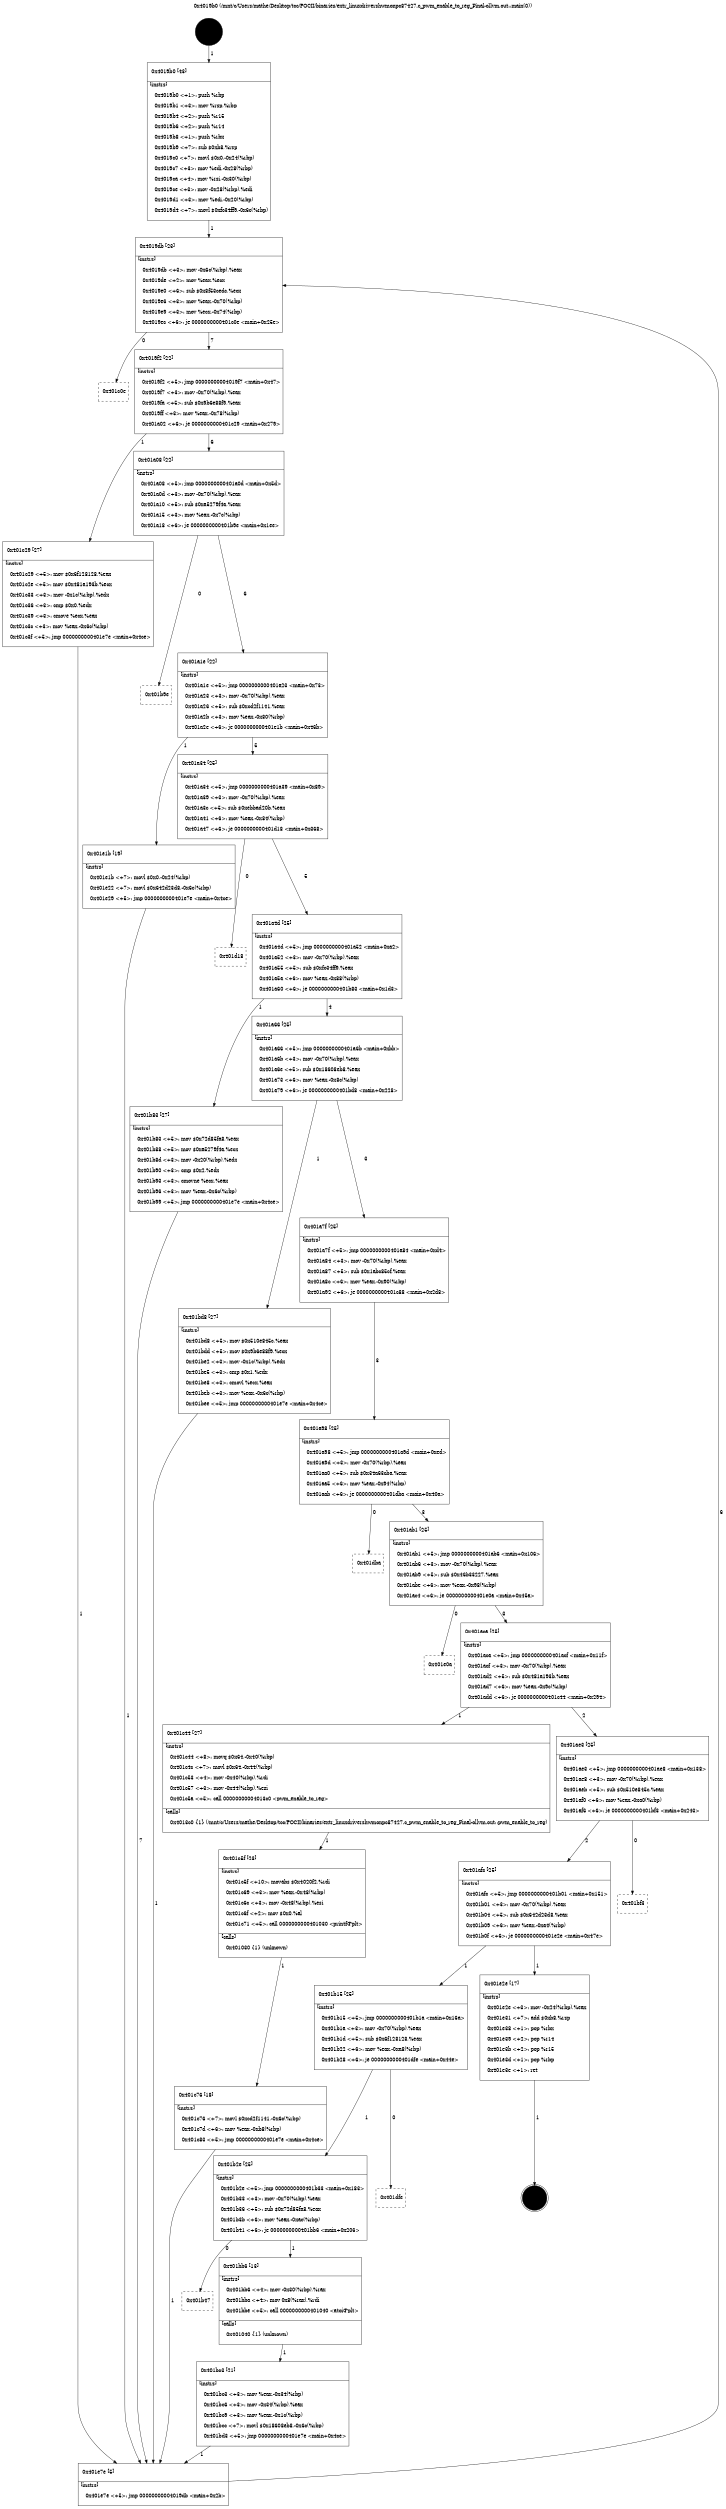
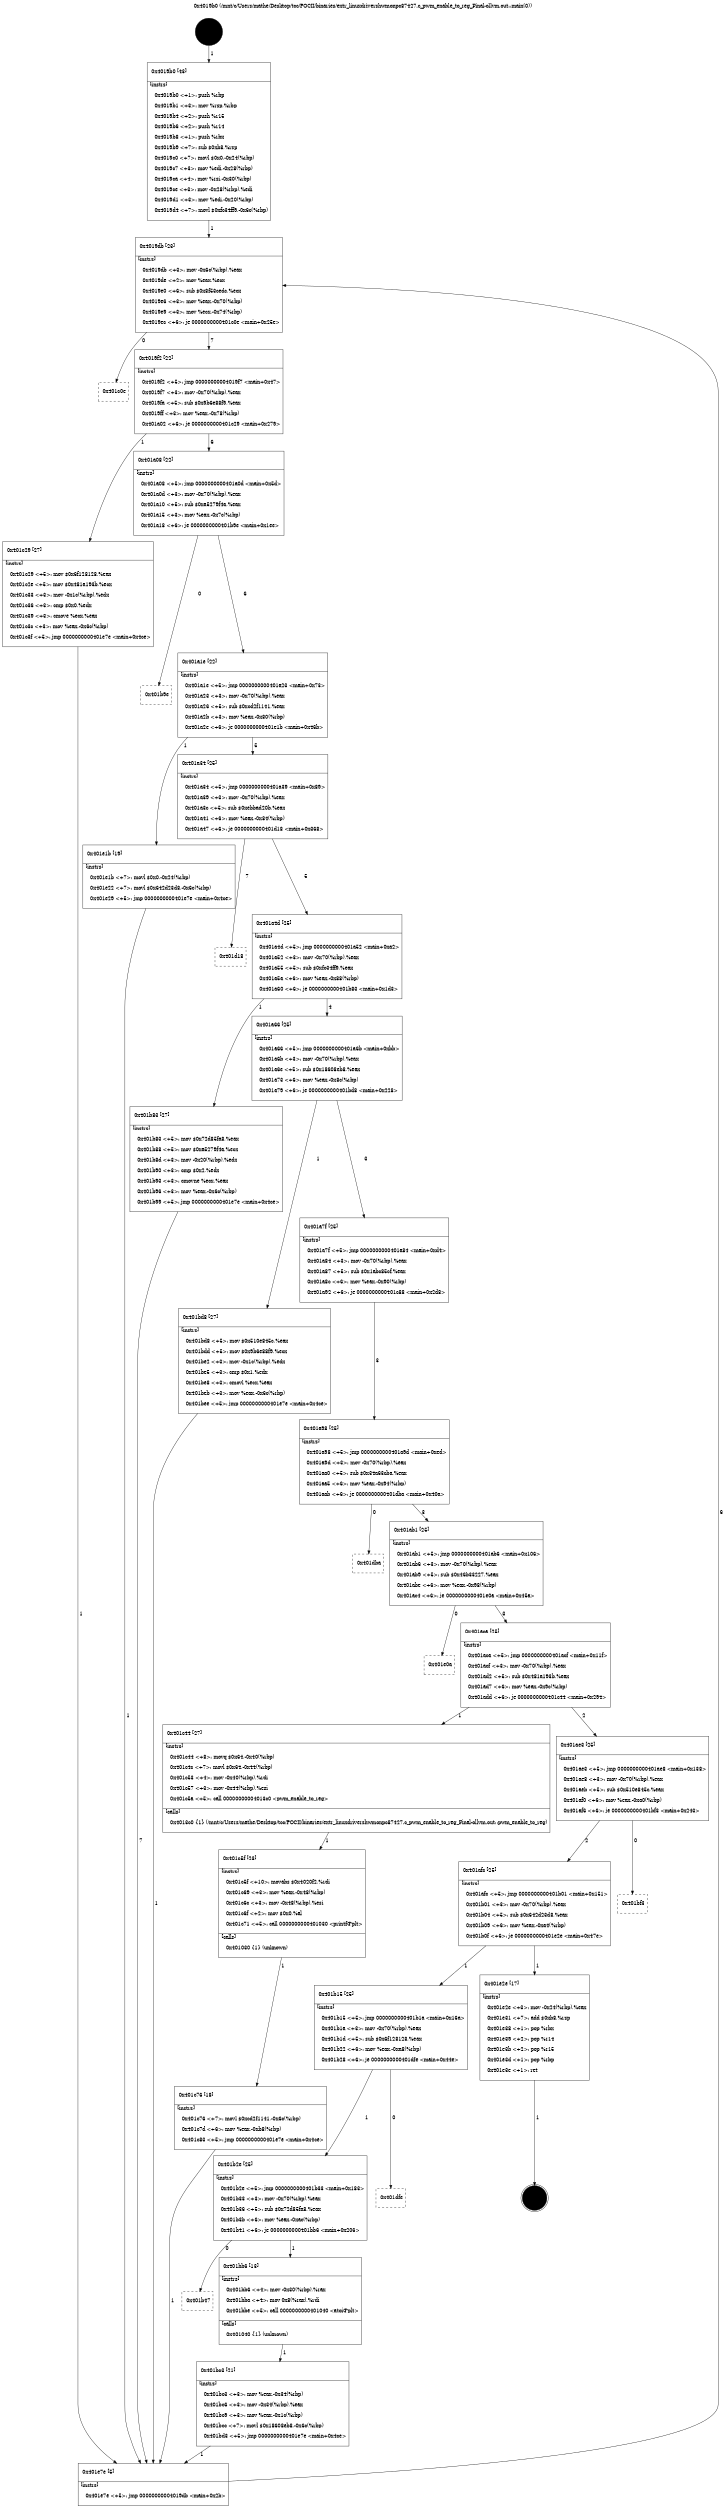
(246, 877) -> (246, 877)
